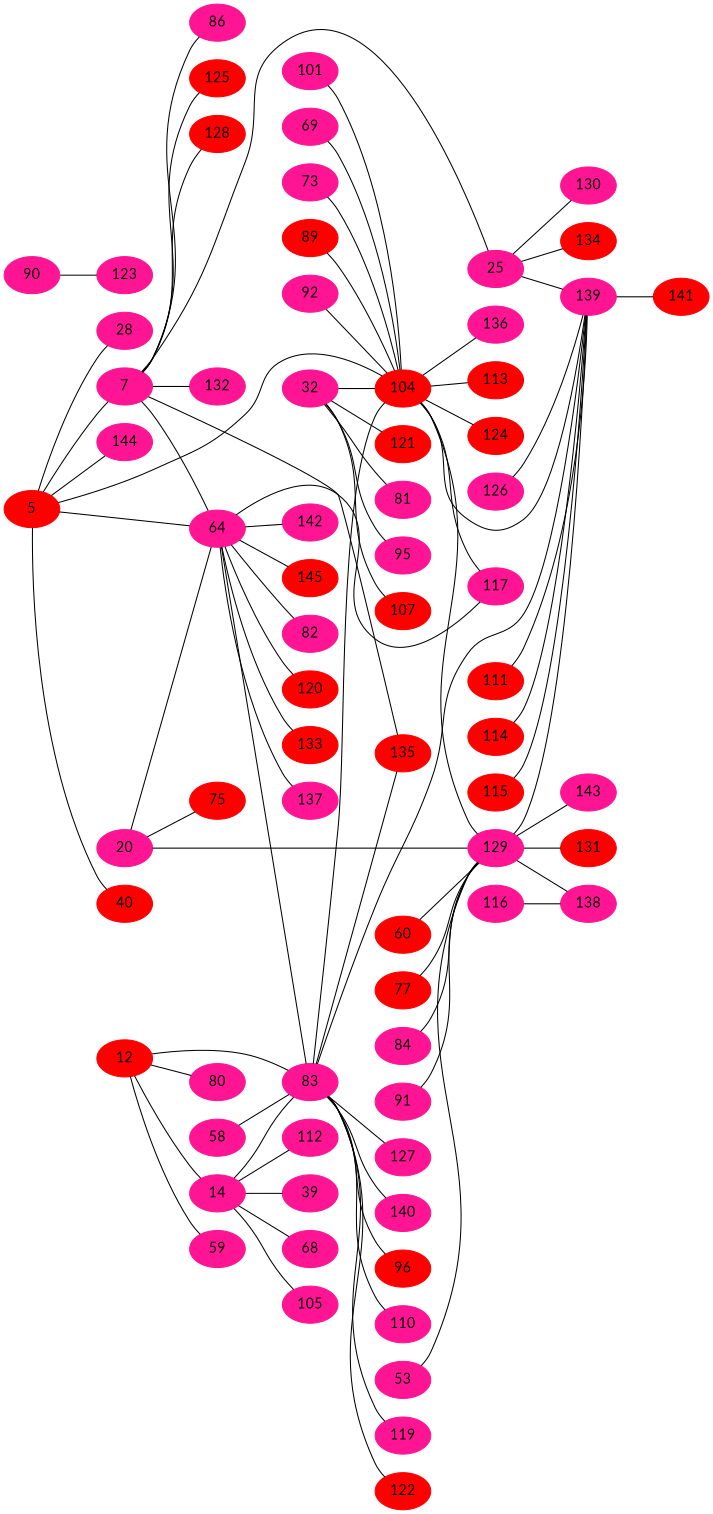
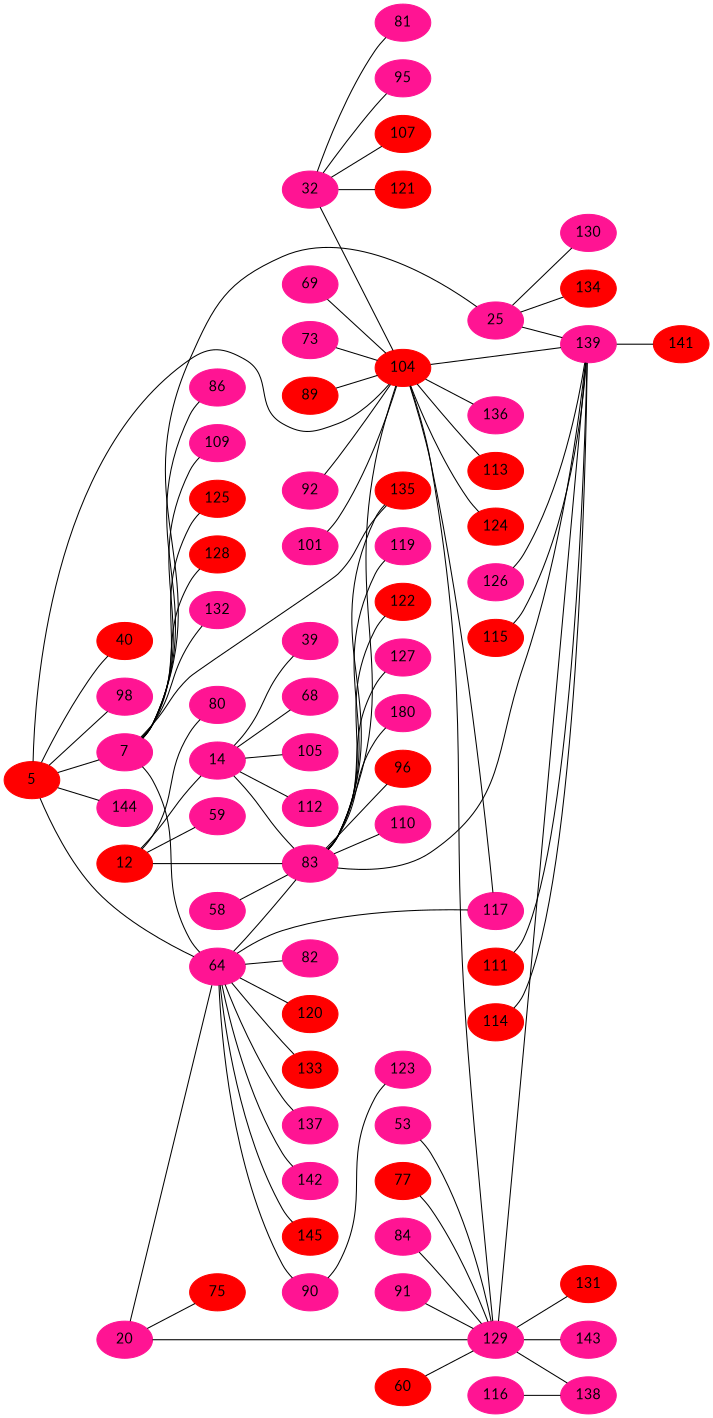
(125, 331) -> (125, 697)
none -> (217, 443)
none -> (238, 1137)
(403, 1213) -> (403, 713)
